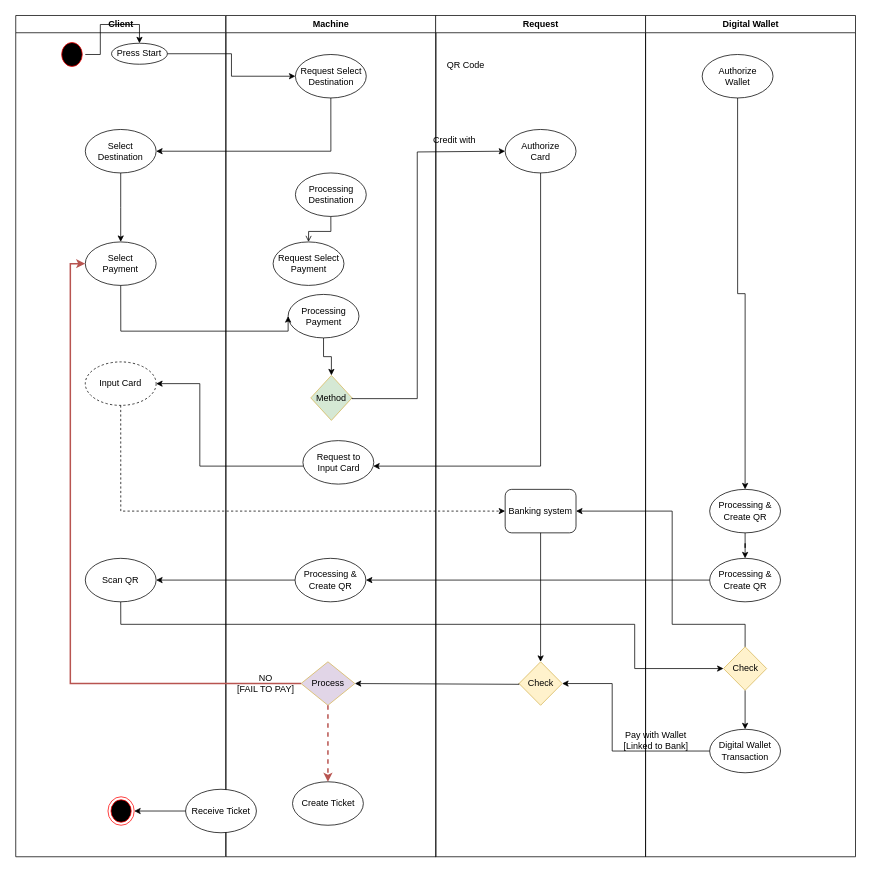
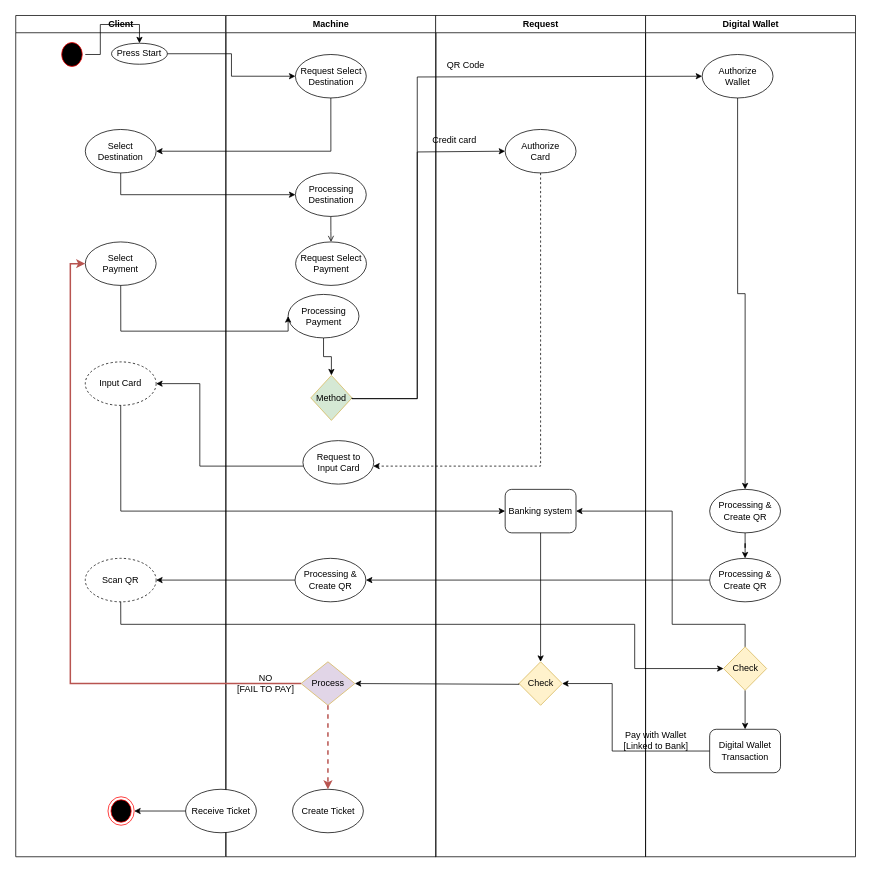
none -> (583, 76)
(455, 141) -> (455, 141)
(121, 215) -> (204, 195)
(309, 264) -> (331, 264)
(541, 400) -> (541, 400)
(258, 511) -> (258, 511)
(121, 580) -> (121, 580)
(745, 751) -> (745, 751)
(328, 804) -> (328, 811)
